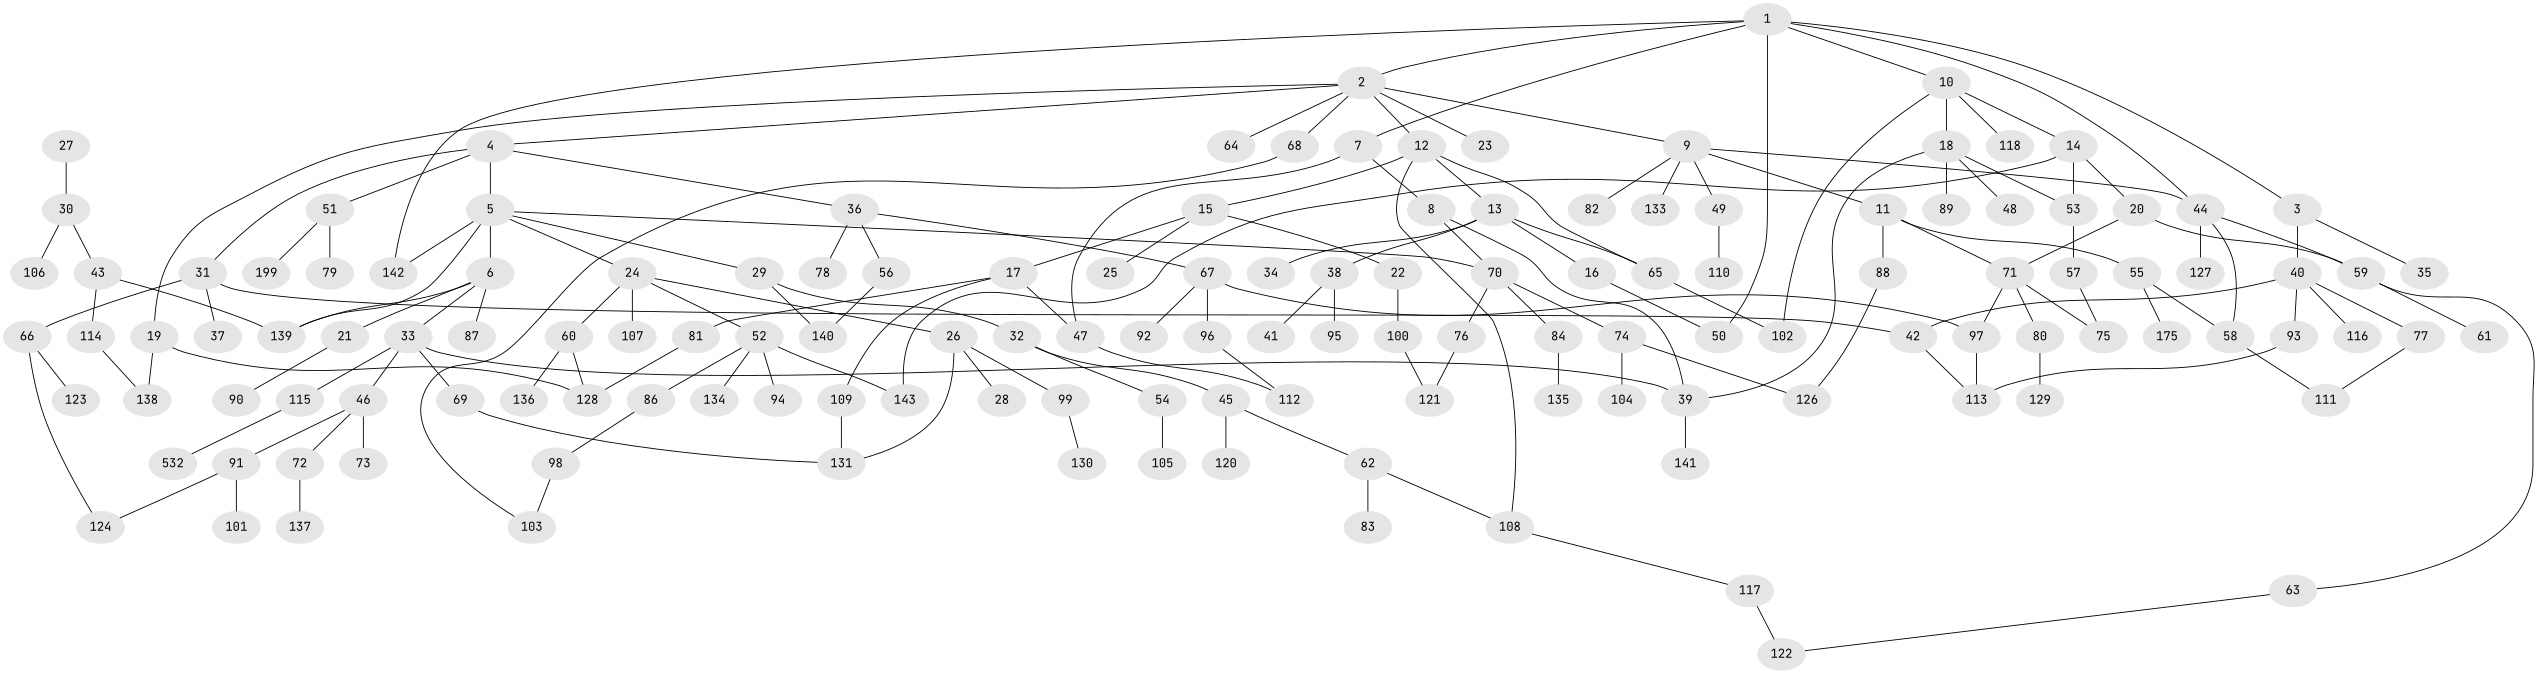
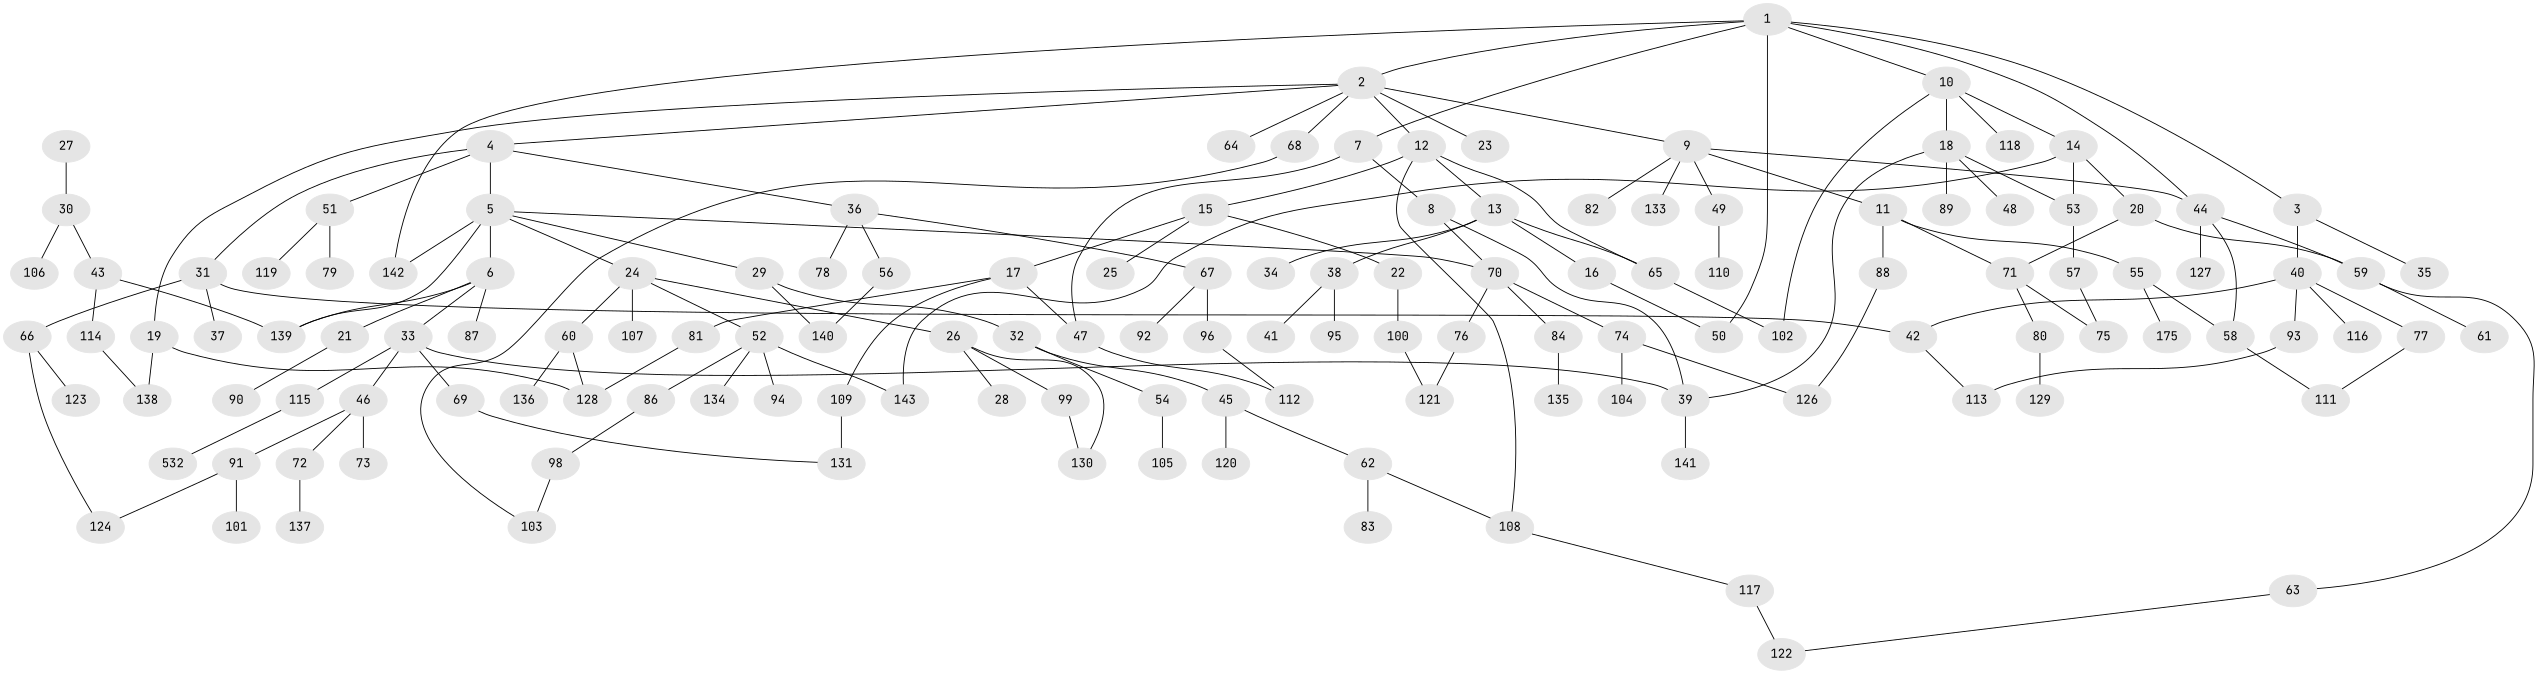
(266, 273) -> (266, 273)
(1976, 337) -> none
(930, 423) -> (1051, 360)
